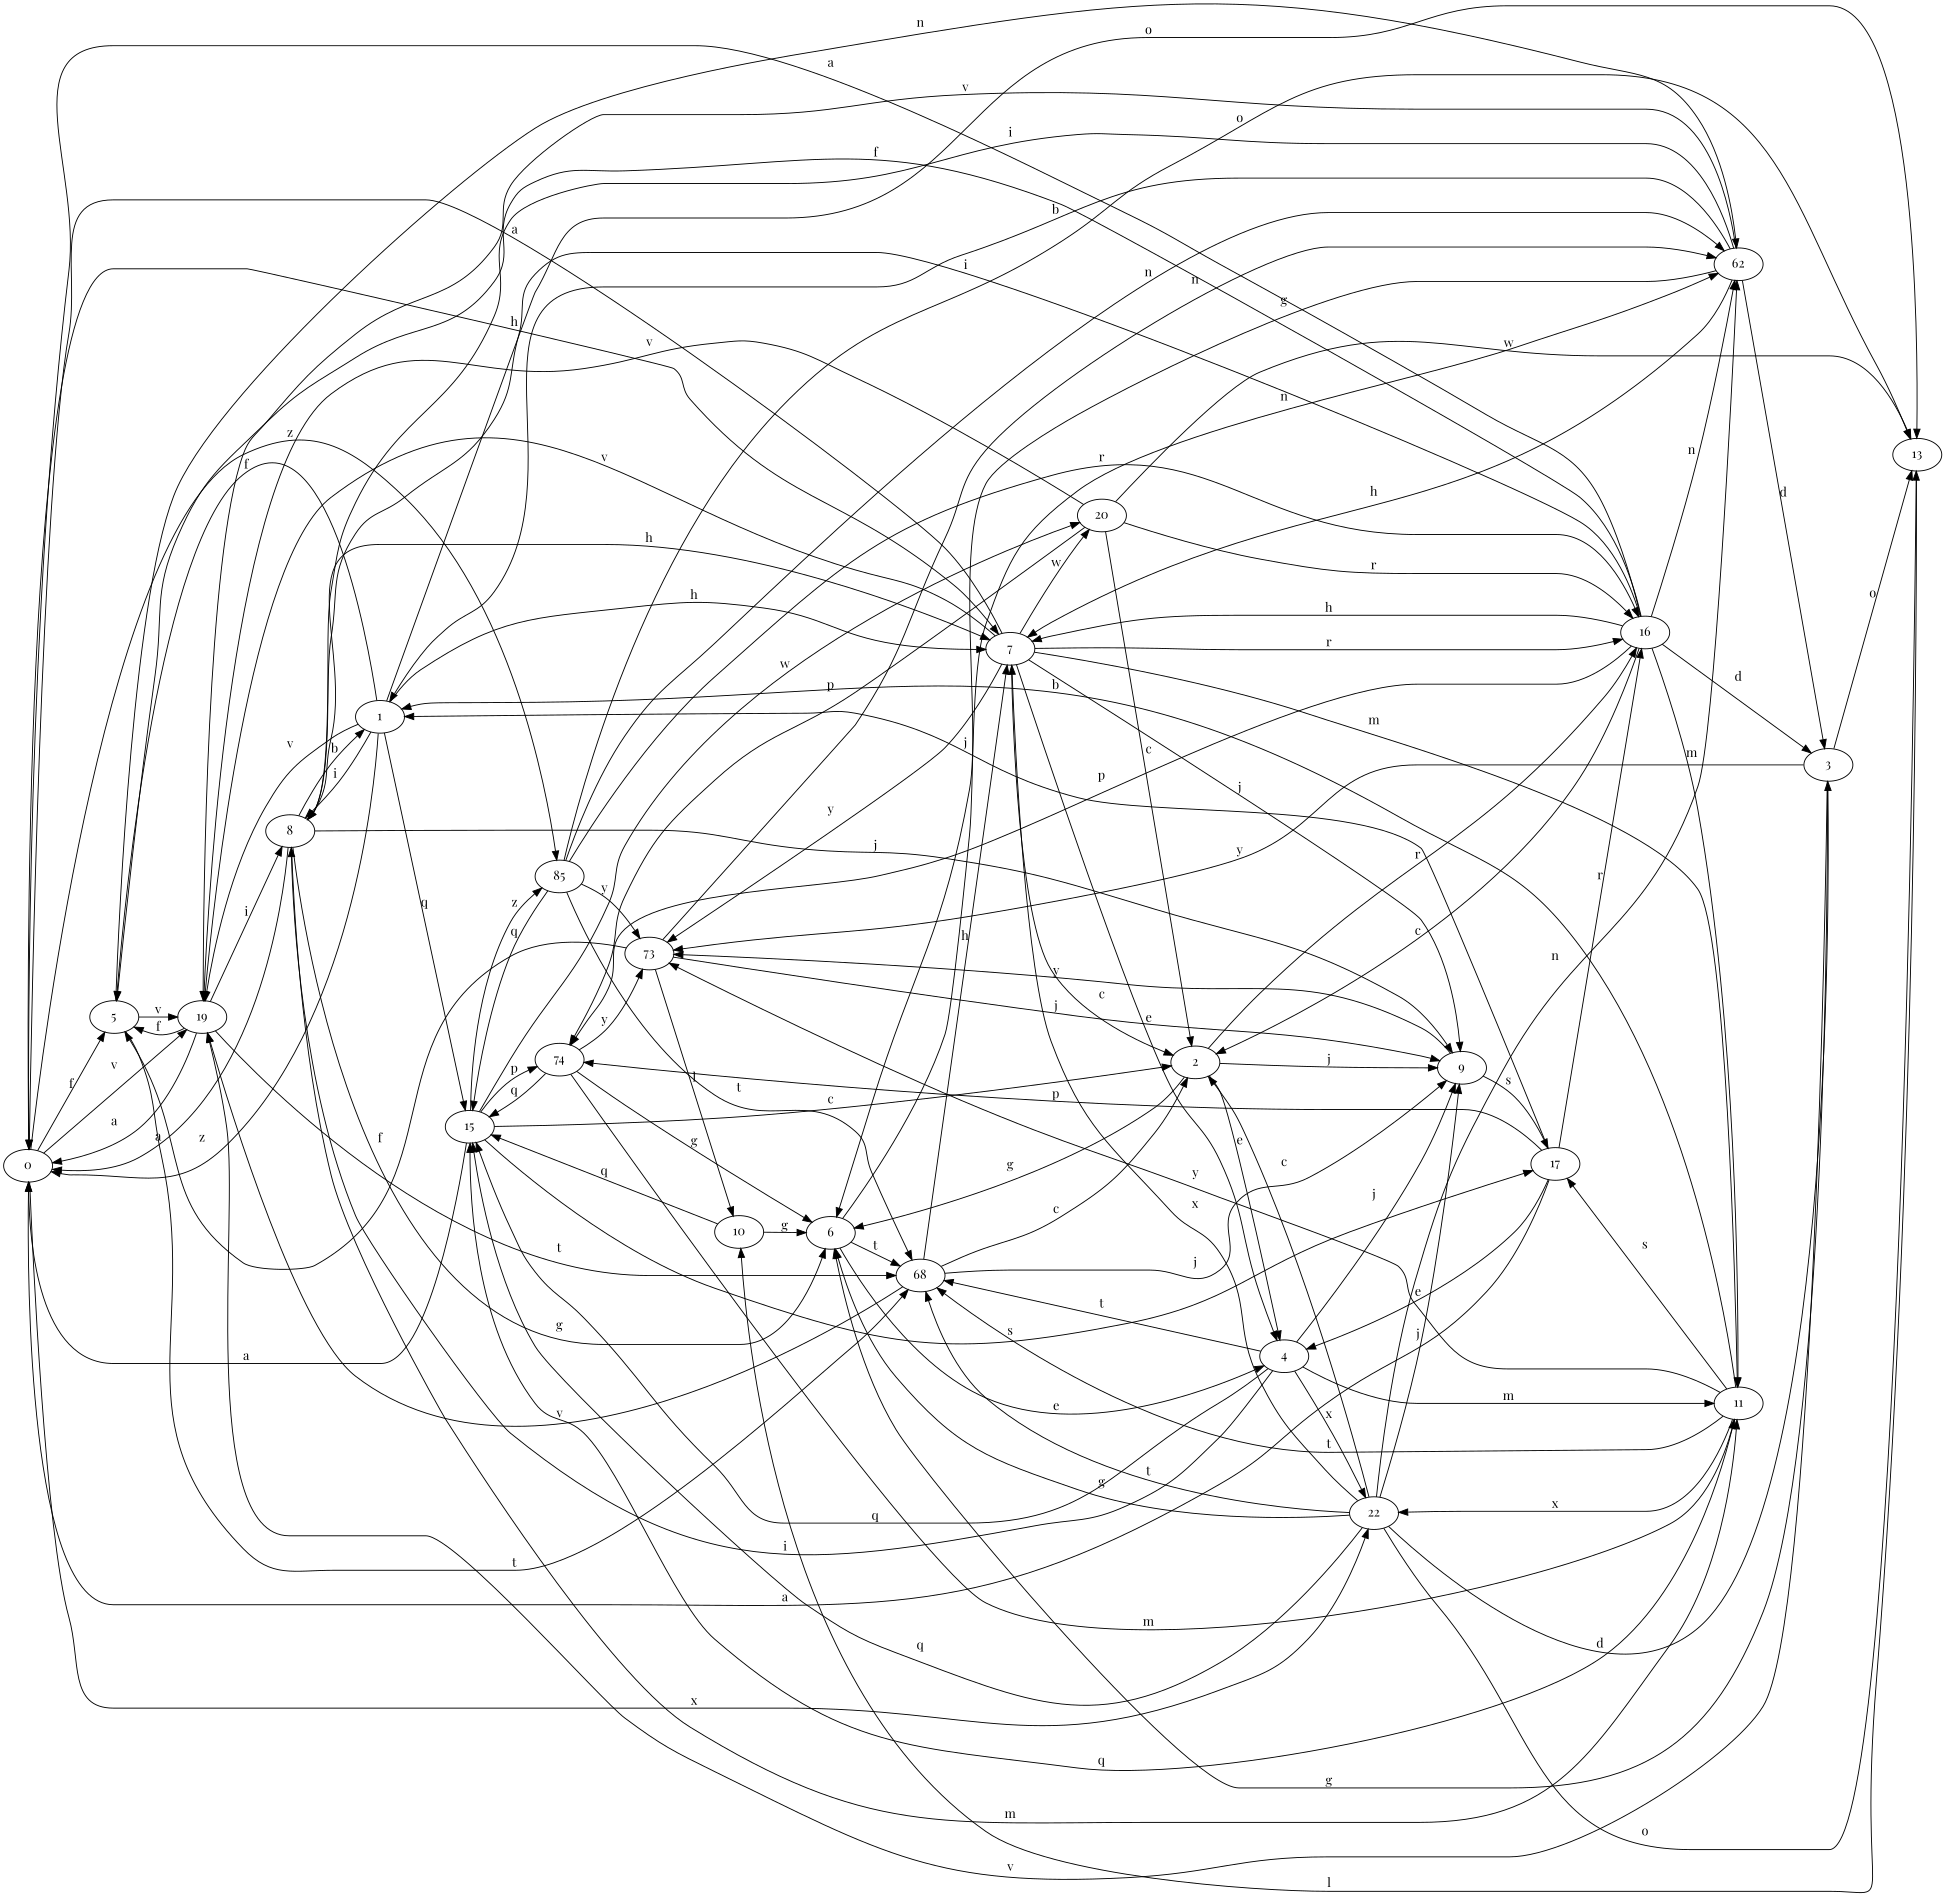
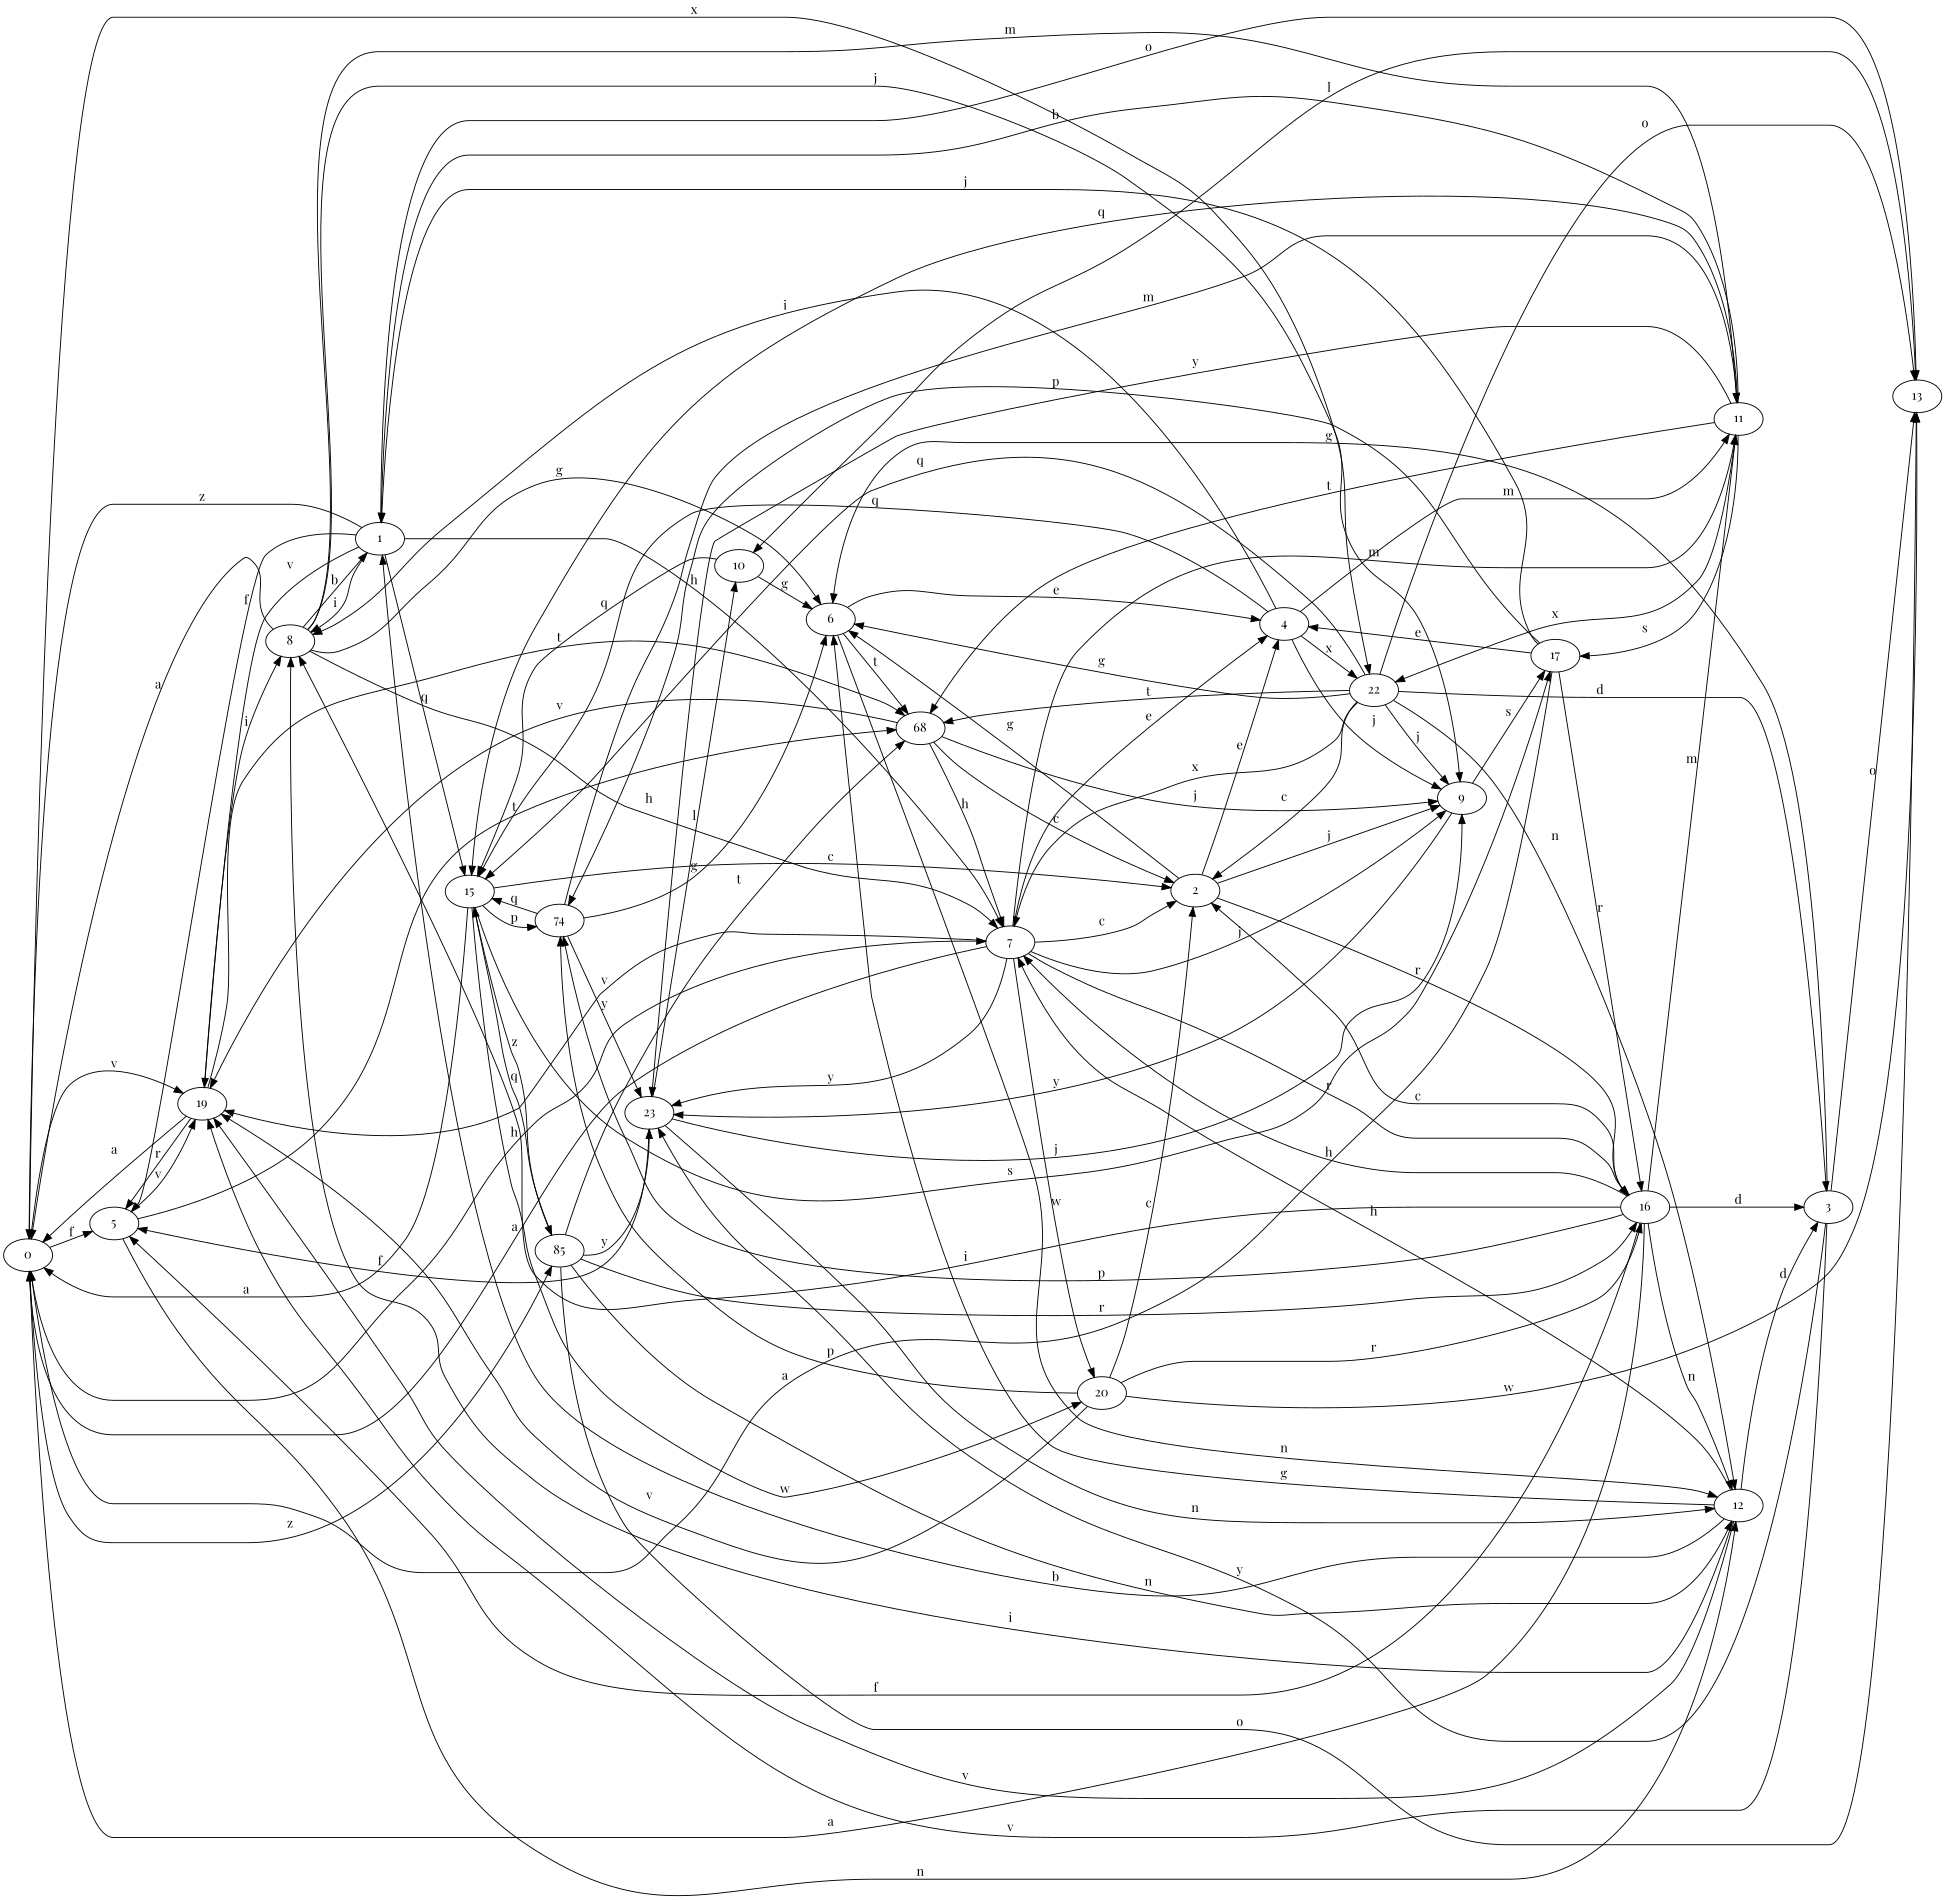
(1739, 264) -> (1739, 1506)
(649, 954) -> (649, 1113)
(158, 1027) -> (158, 1154)
(1107, 1317) -> none
